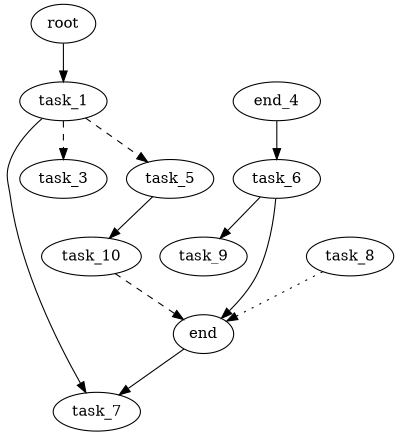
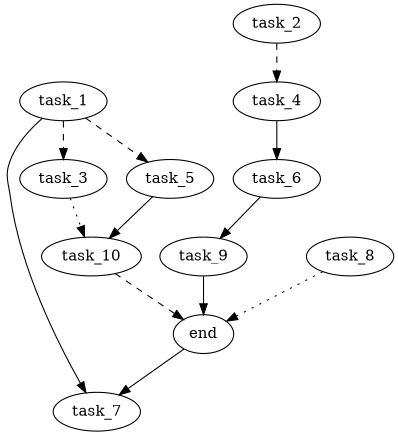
(63, 24) -> none
none -> (277, 24)
(277, 101) -> (277, 101)
none -> (75, 212)
(263, 259) -> (204, 290)
